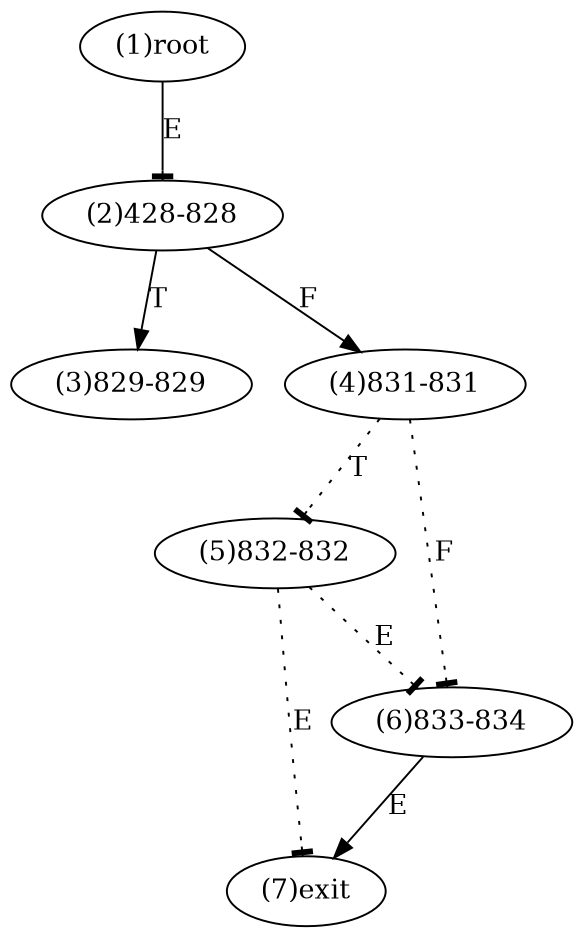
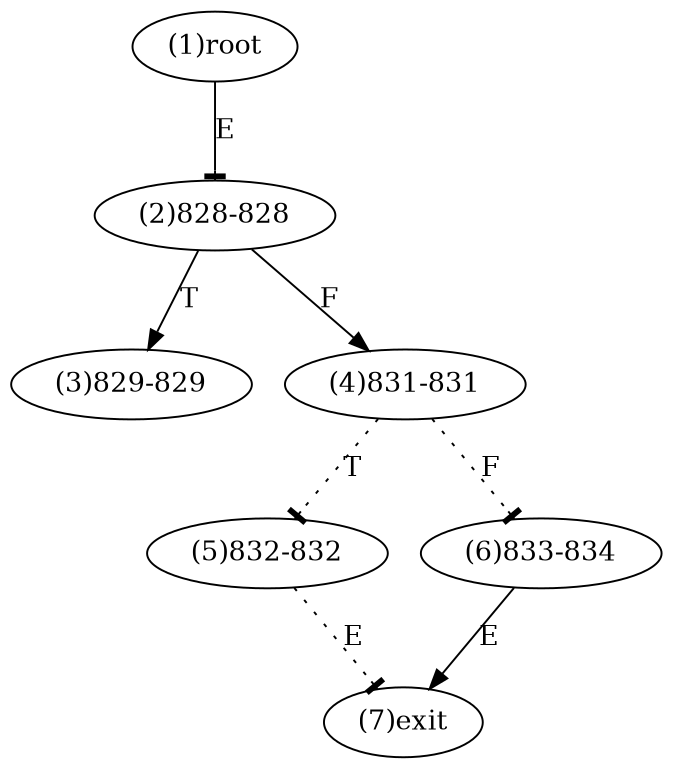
(163, 216) -> (215, 216)
(360, 634) -> none
